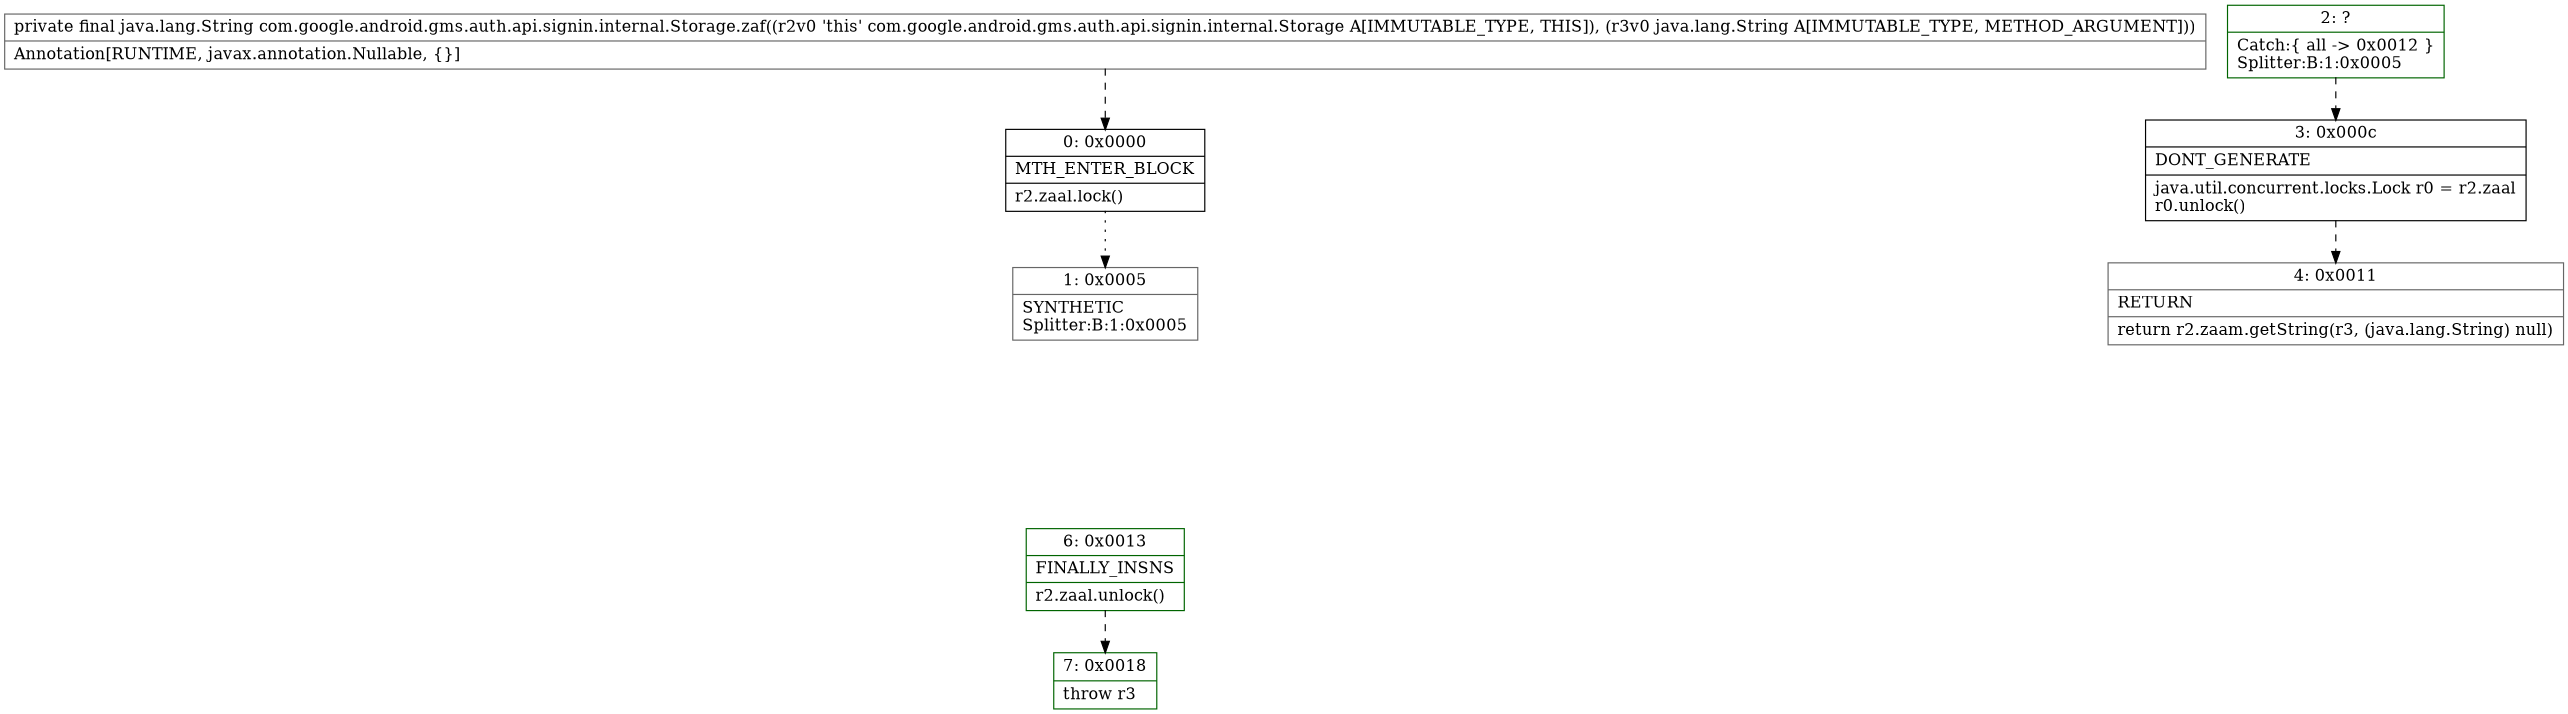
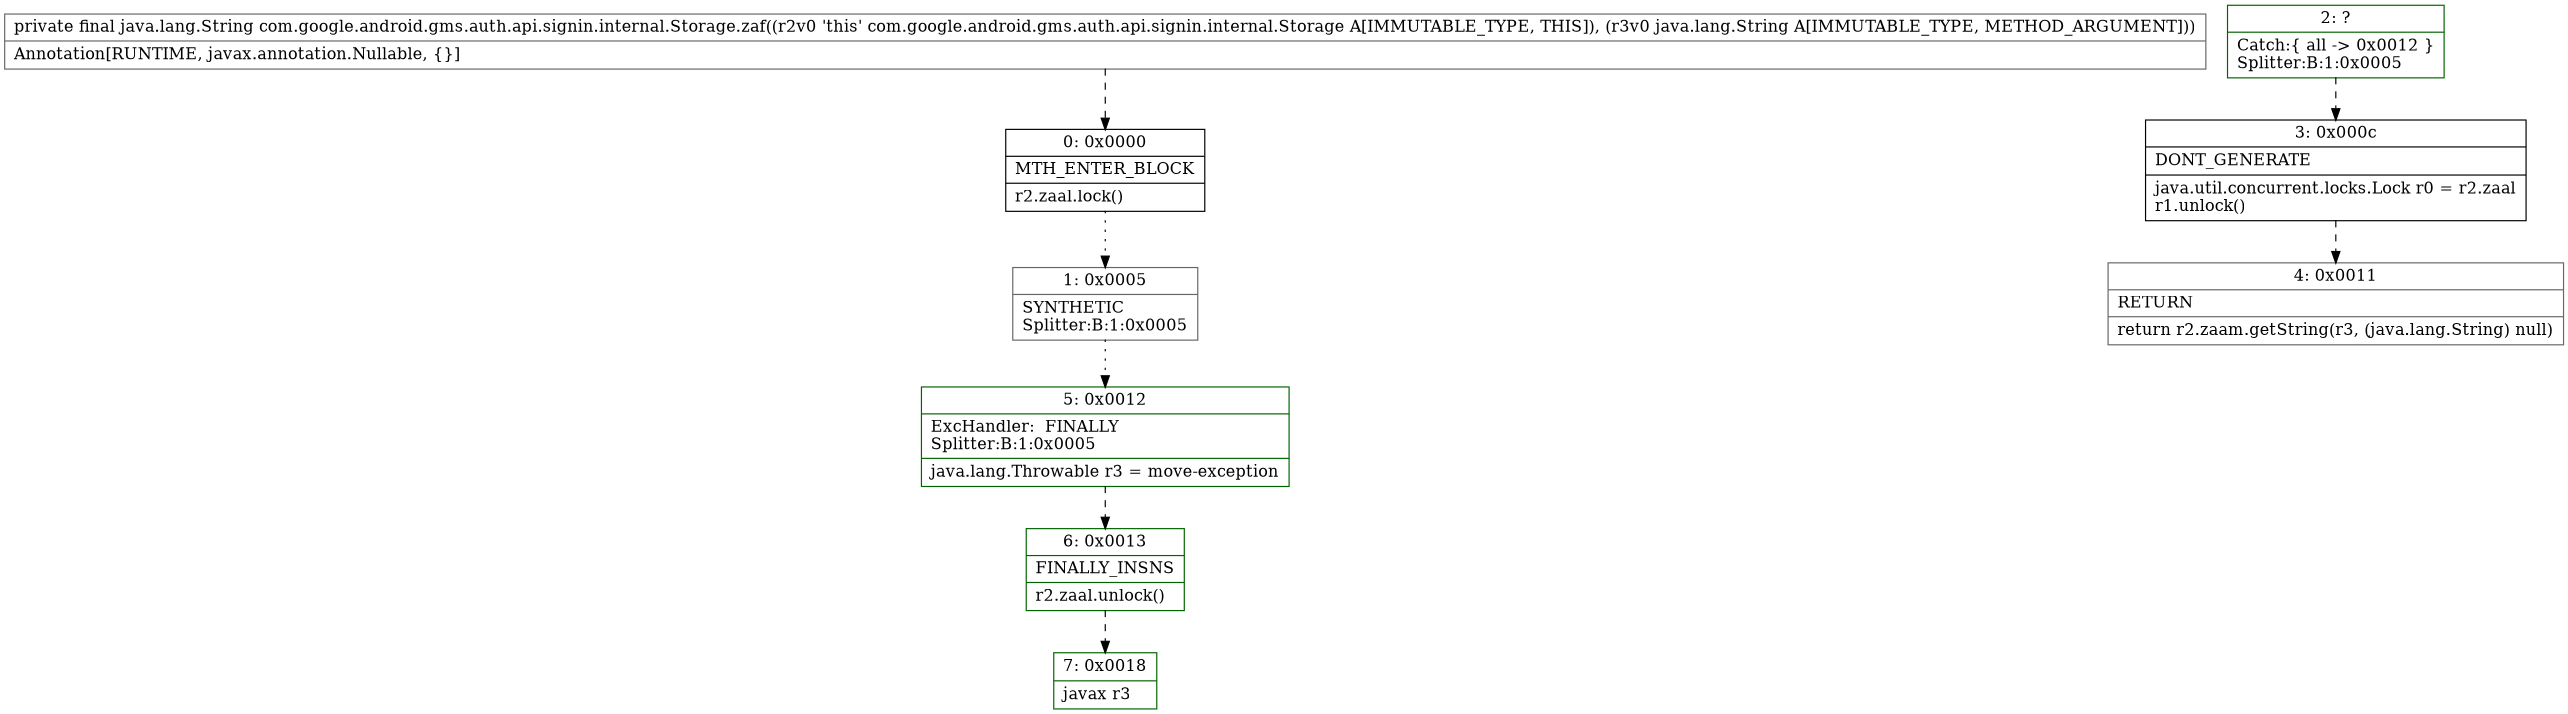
(2201, 206) -> (2201, 206)
none -> (1105, 437)
(1100, 694) -> (1097, 694)
